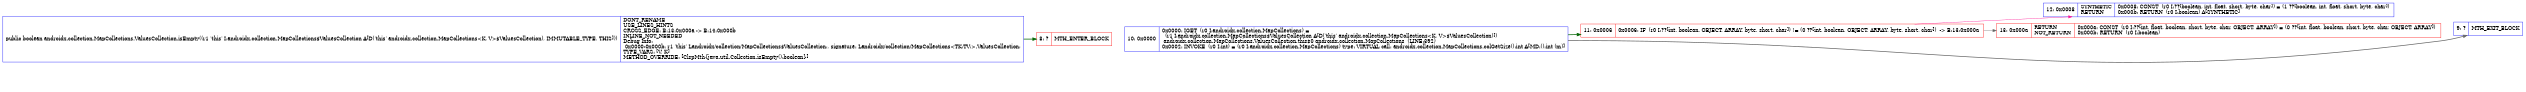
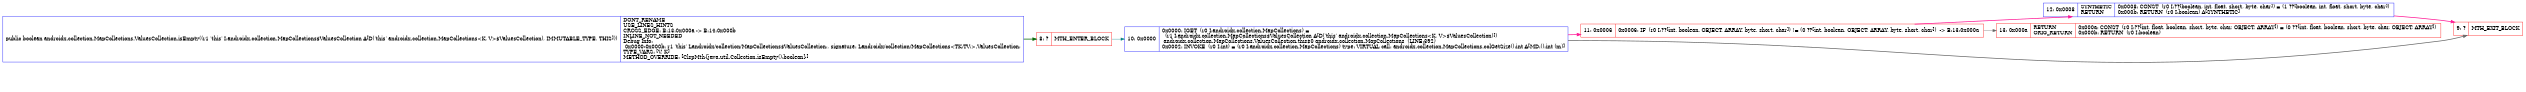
none -> (2423, 18)
(1992, 20) -> (1992, 20)
(2488, 29) -> (2488, 29)
(2053, 33) -> (2053, 33)
(1573, 35) -> (1573, 35)
none -> (1116, 39)
